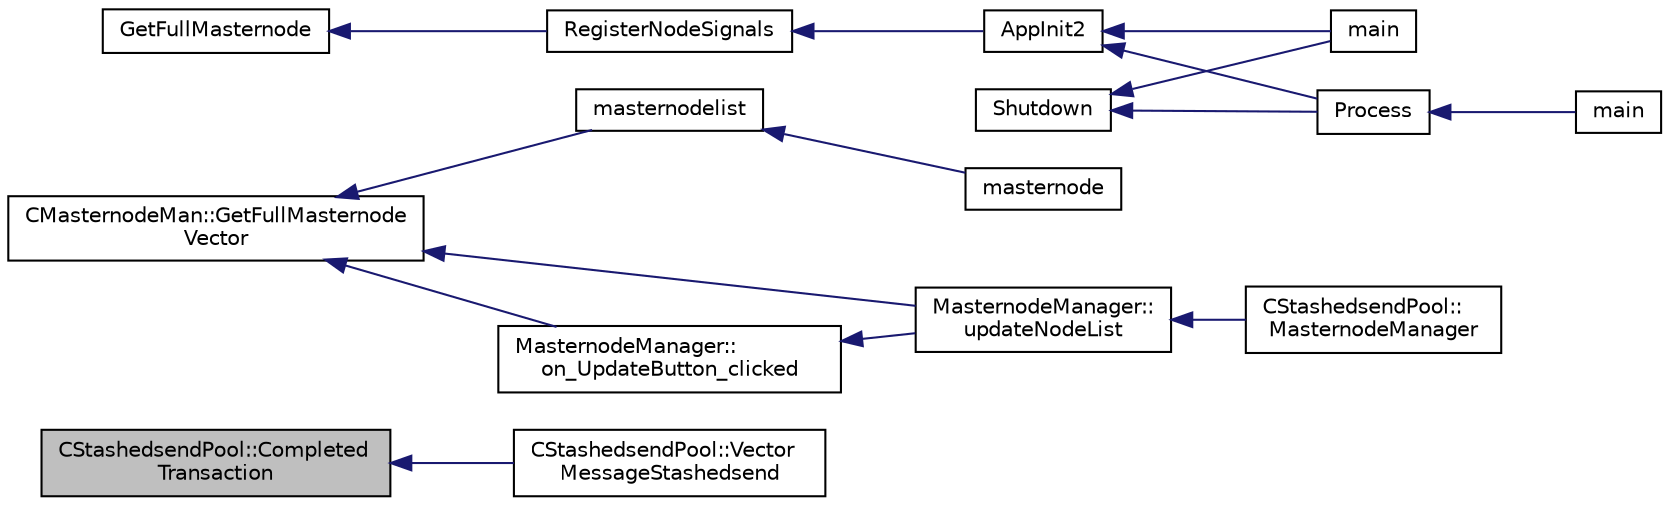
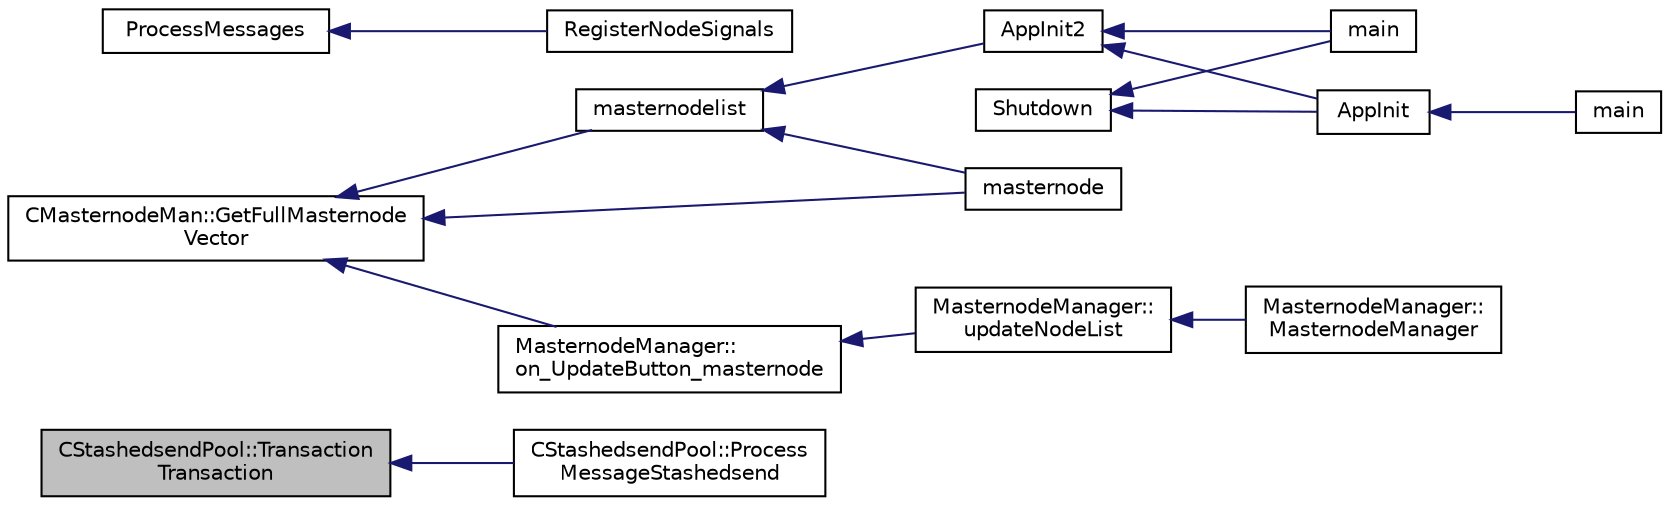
(216, 31) -> (216, 31)
(899, 31) -> (884, 65)
(1374, 112) -> (1374, 112)
(680, 280) -> (705, 205)
(1374, 320) -> (1374, 320)
(670, 359) -> (670, 359)
(216, 463) -> (216, 463)
(670, 463) -> (670, 463)
